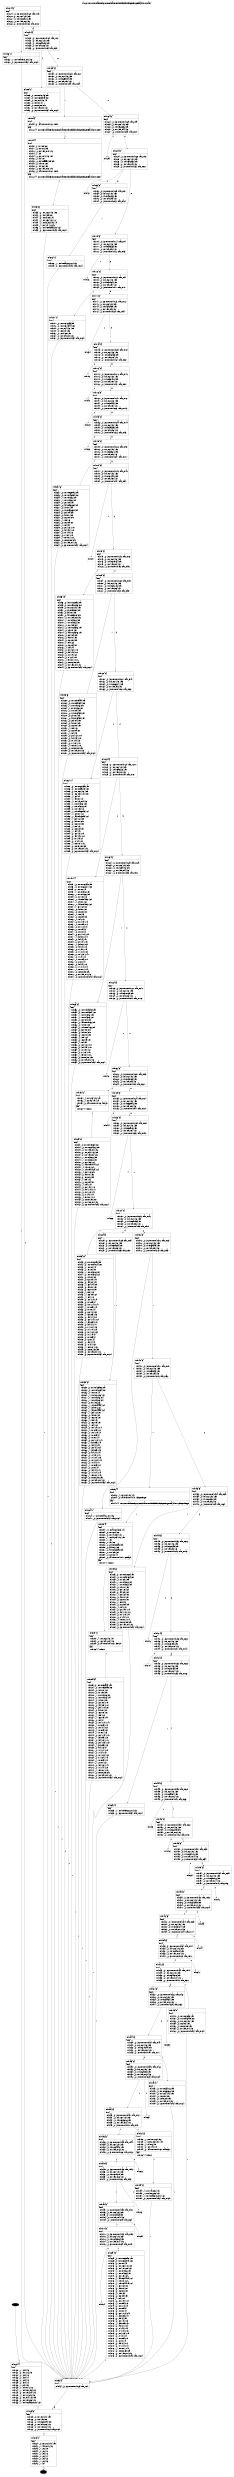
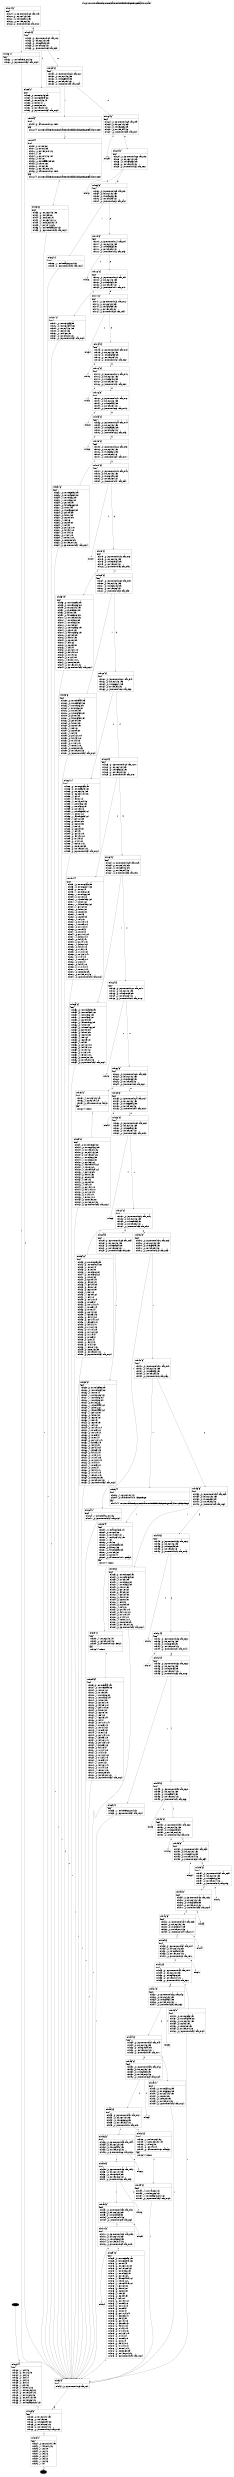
(128, 202) -> (109, 218)
